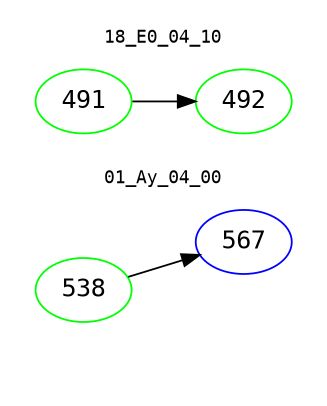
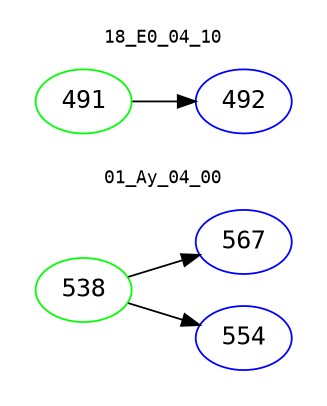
(244, 101) -> (244, 101)
none -> (244, 338)
